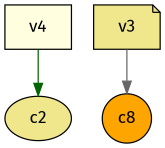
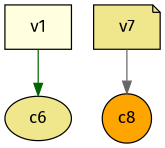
(38, 27) -> (38, 27)
(127, 27) -> (127, 27)
(38, 118) -> (38, 118)
